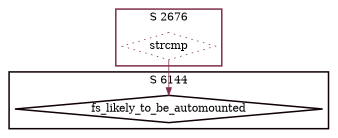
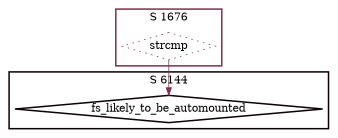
(169, 18) -> (169, 18)
